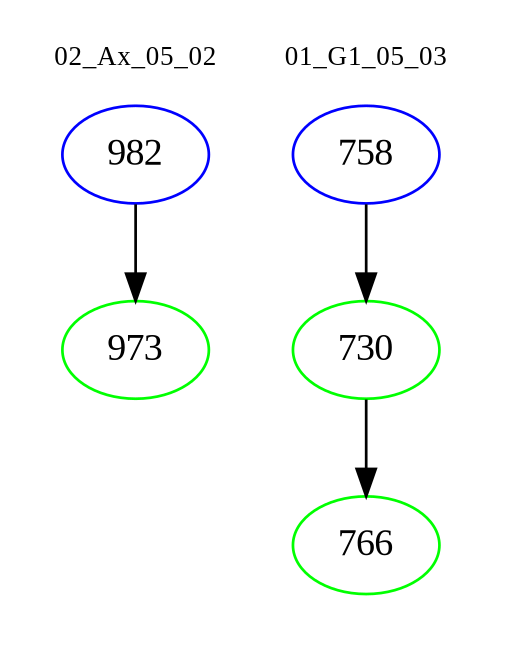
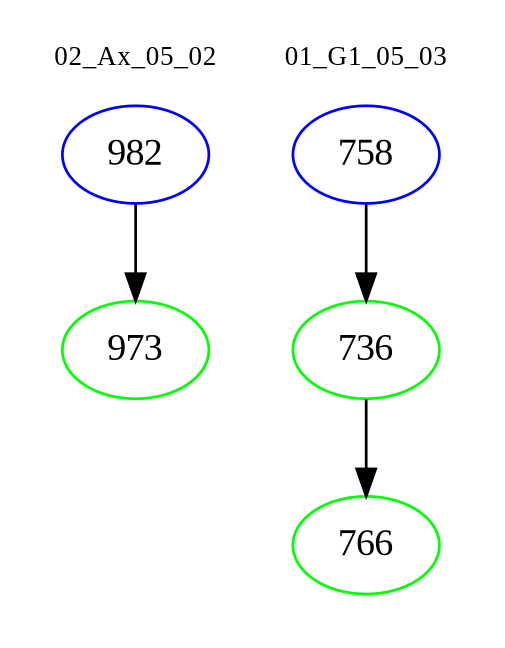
(366, 350) -> (366, 350)
